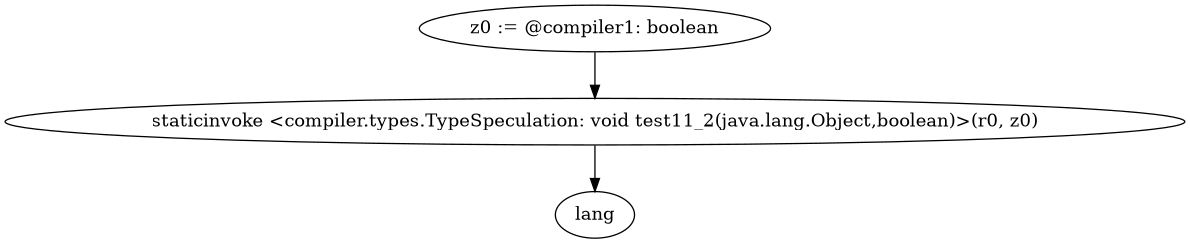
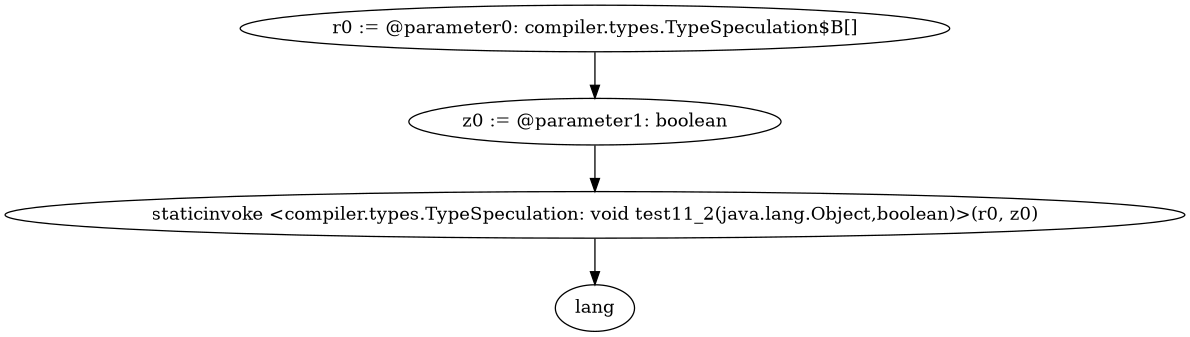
none -> (595, 28)
(595, 28) -> (595, 122)
